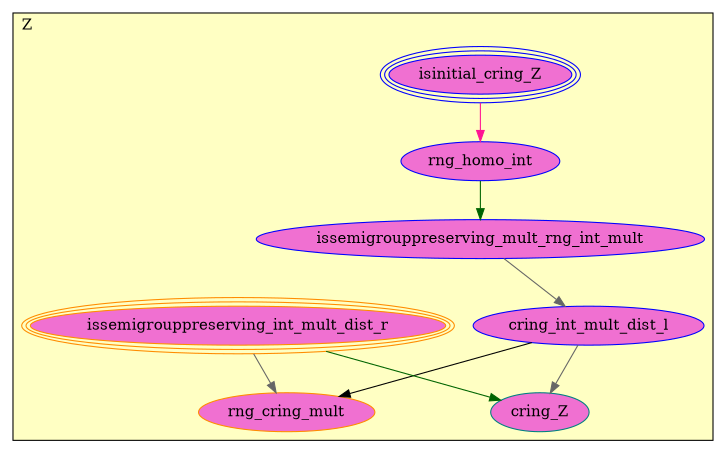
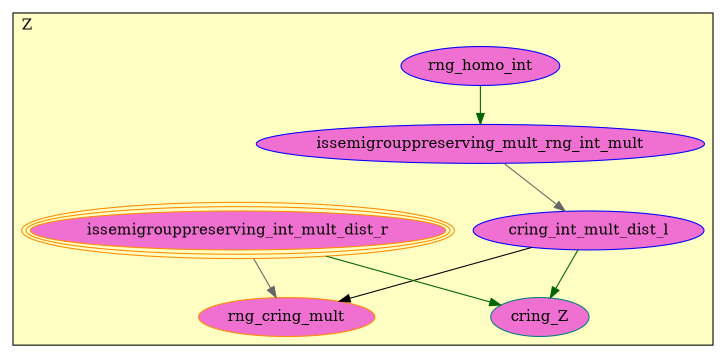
(480, 75) -> none
(567, 364) -> (567, 269)
